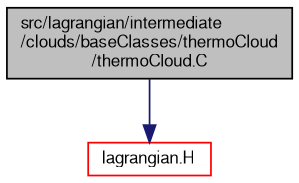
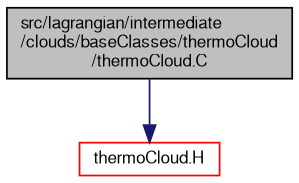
(150, 159) -> (150, 159)
